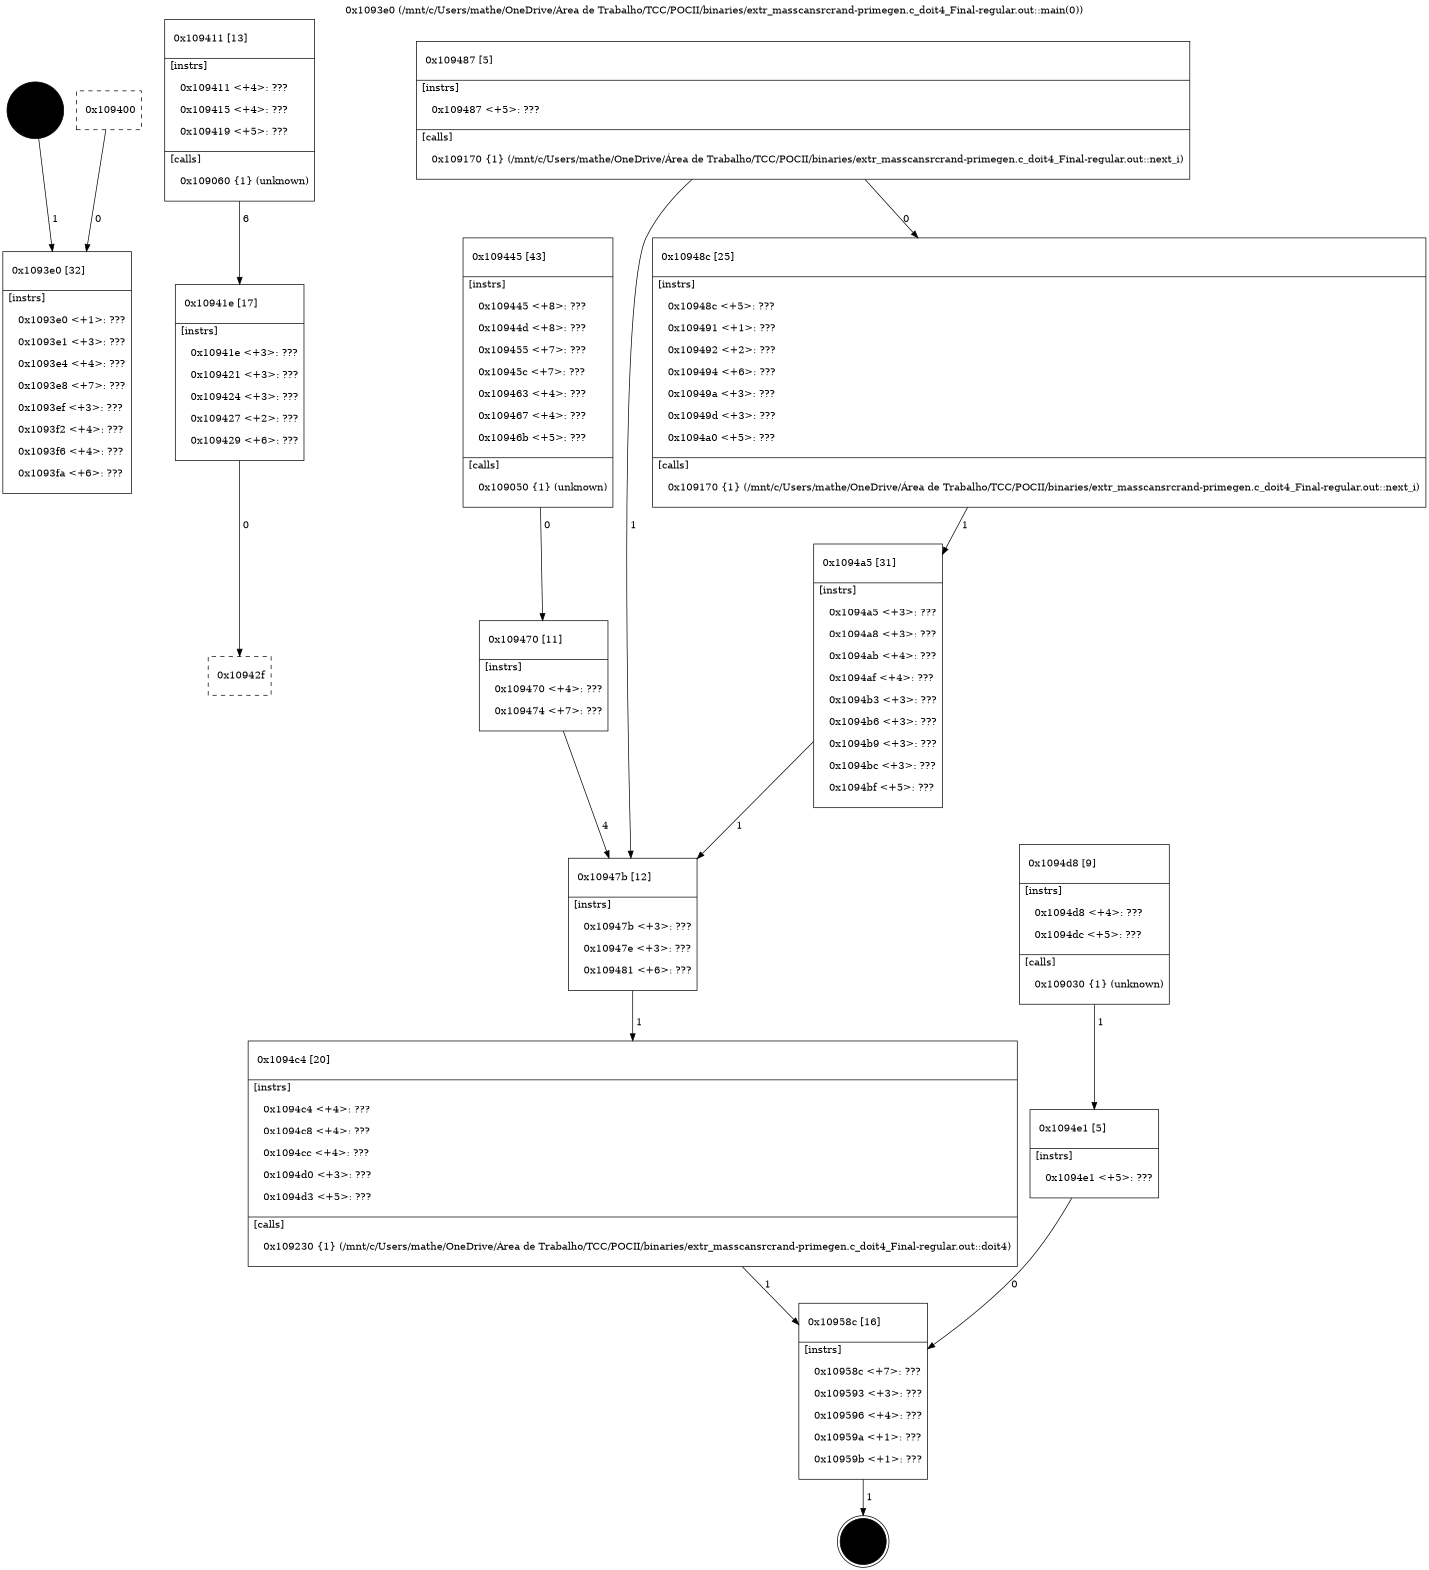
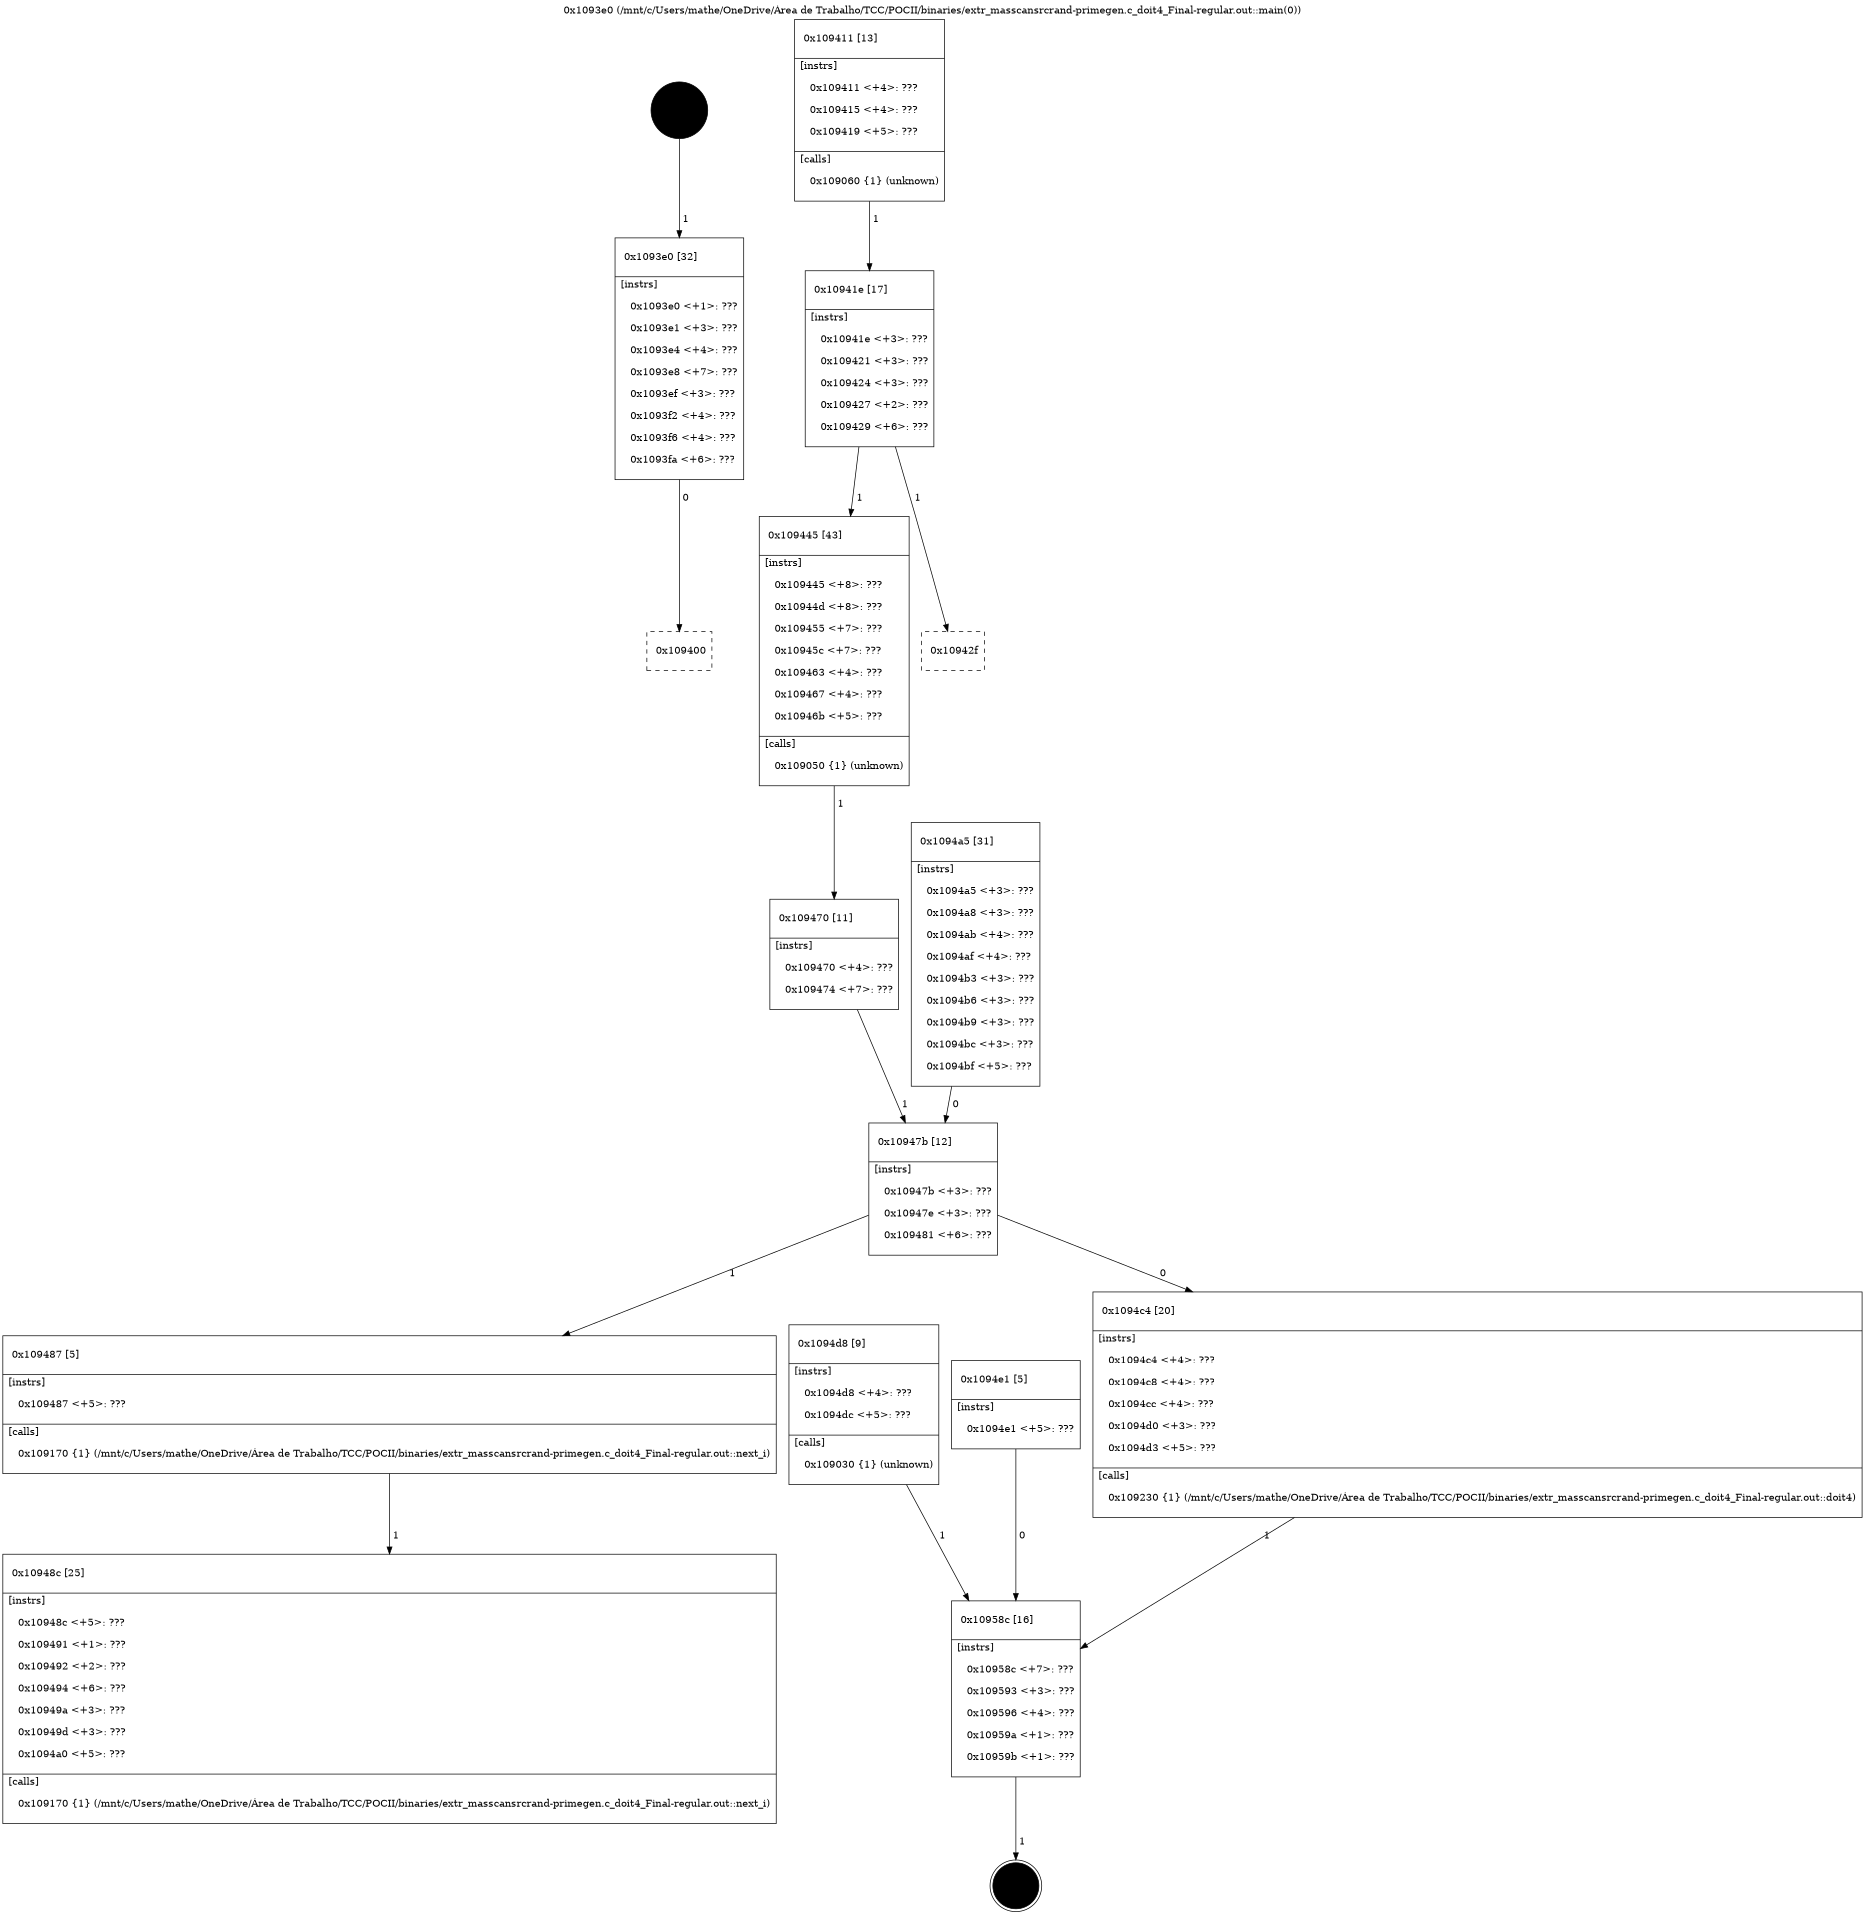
(97, 187) -> (679, 552)
(245, 220) -> (874, 220)
(905, 220) -> (394, 1536)
none -> (855, 478)
(627, 506) -> (719, 1274)
(245, 526) -> (916, 498)
(546, 526) -> (839, 804)
(957, 528) -> none
(604, 826) -> (903, 1105)
(738, 826) -> (954, 1105)
(638, 1023) -> (1162, 1274)
(1094, 1053) -> (936, 1540)
